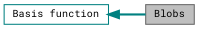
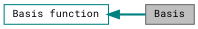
(170, 14) -> (170, 14)
